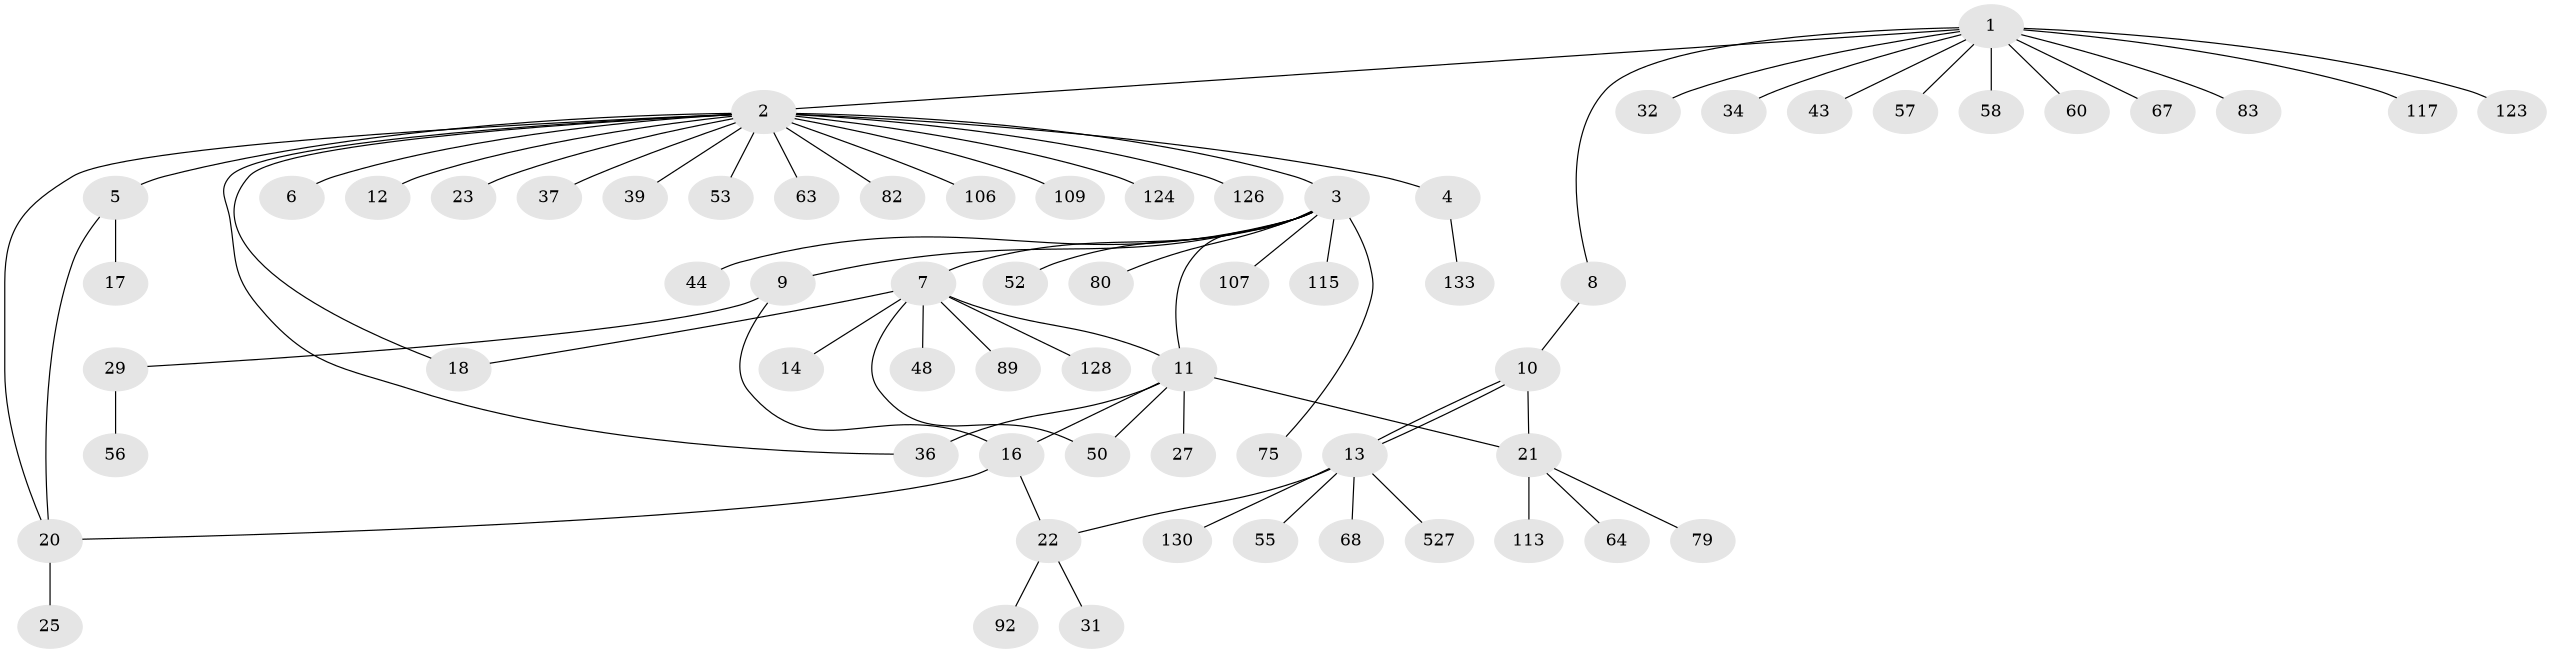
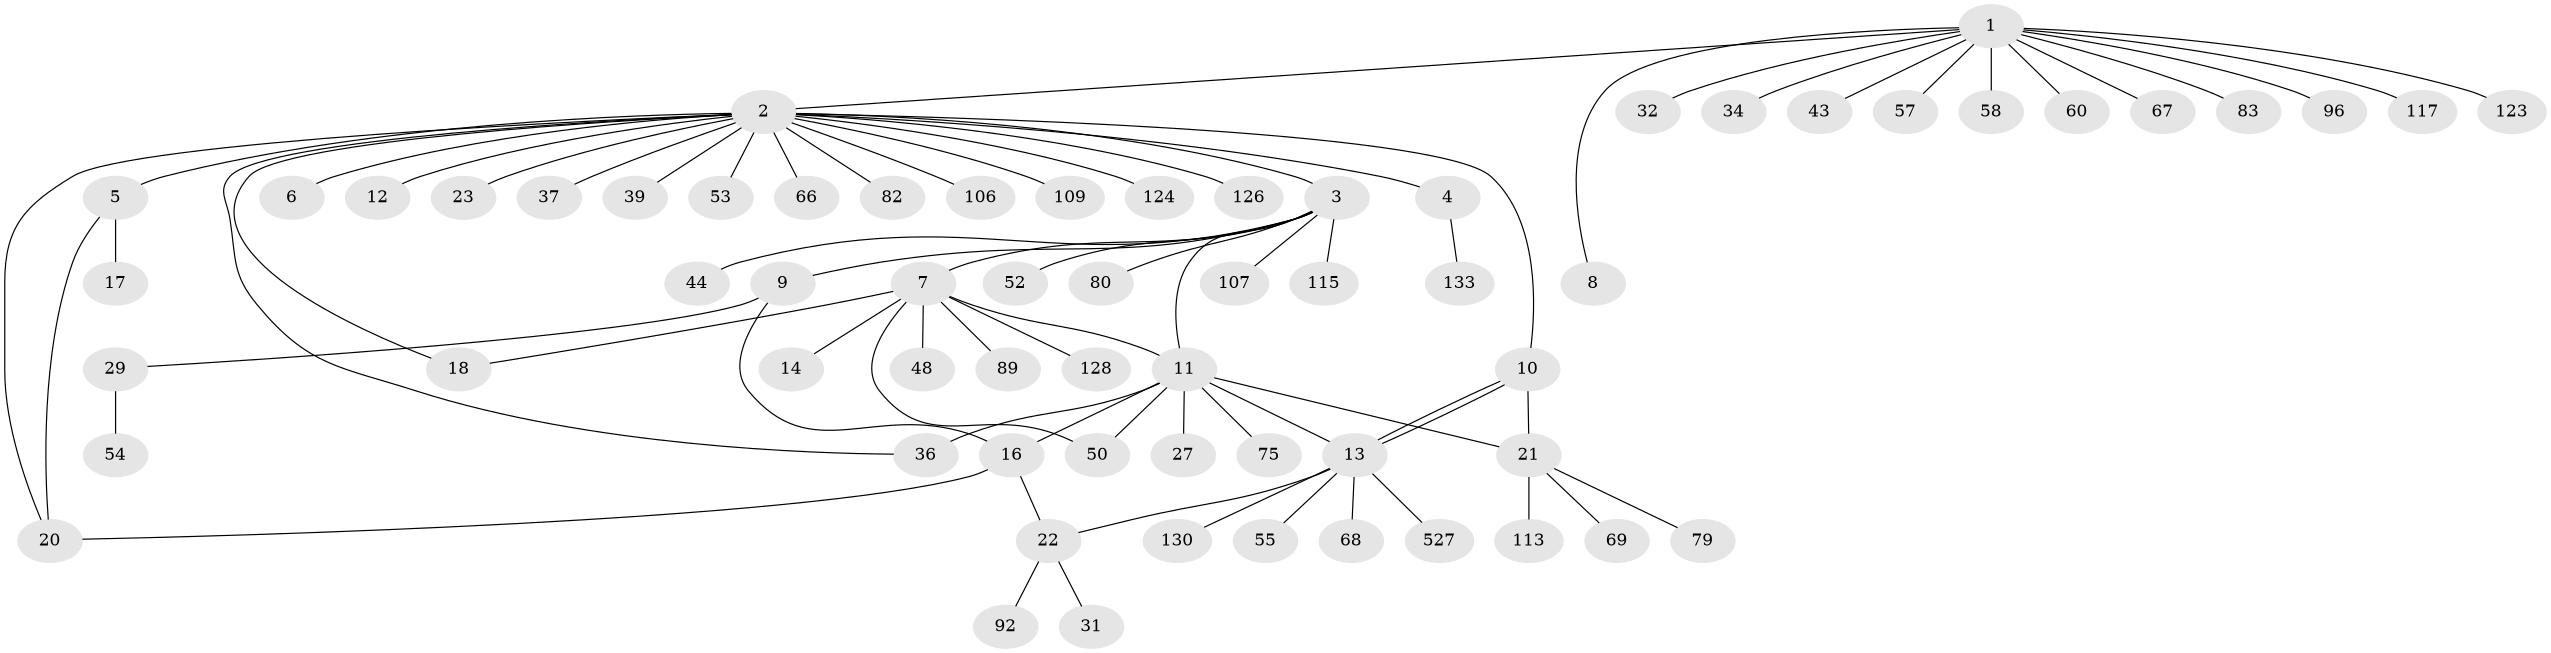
none -> (2334, 112)
(807, 198) -> (807, 198)
(1560, 327) -> (1237, 133)
(1357, 335) -> (1227, 412)
none -> (1270, 412)
(116, 455) -> (116, 455)
(1617, 541) -> (1617, 541)
(50, 627) -> none
